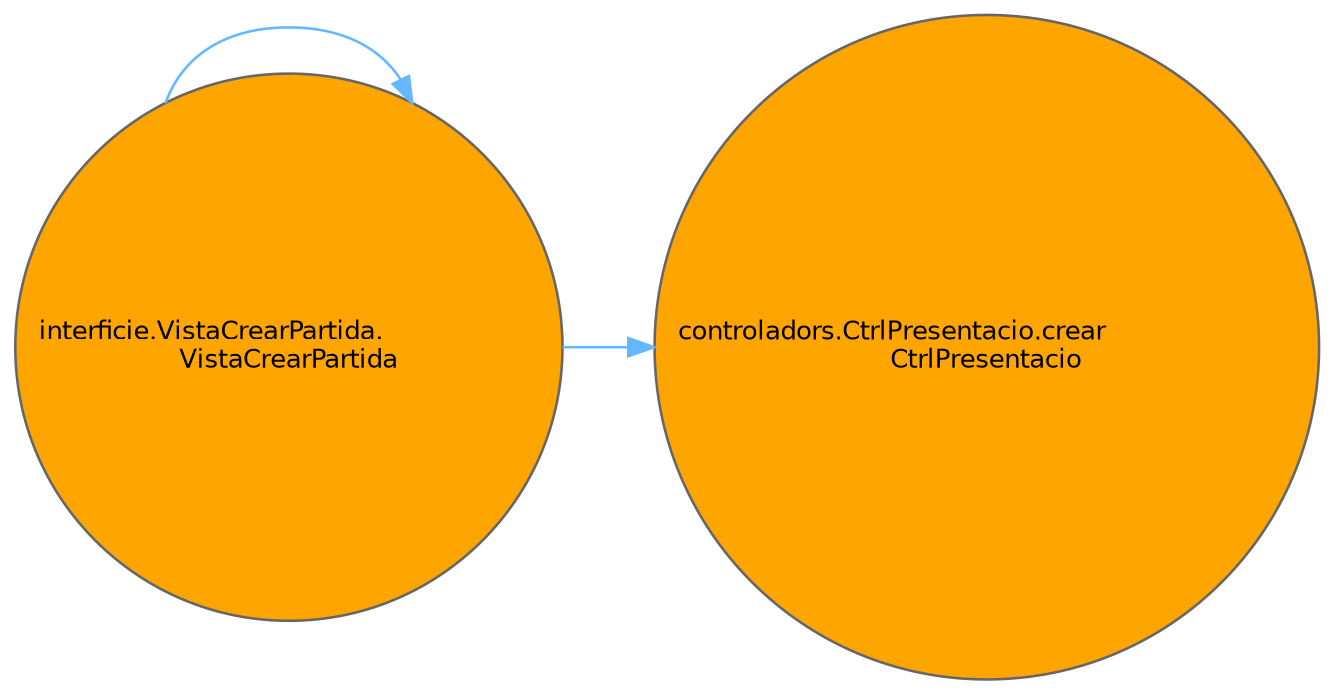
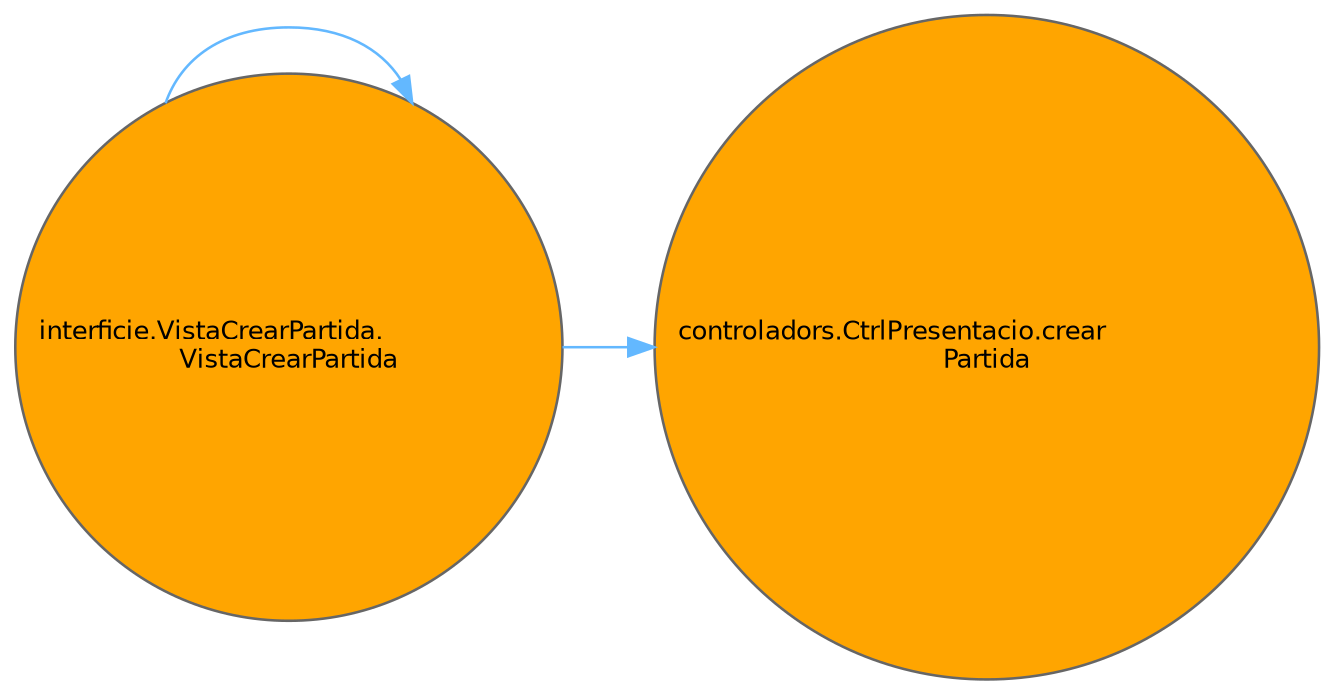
(987, 347) -> (987, 347)
